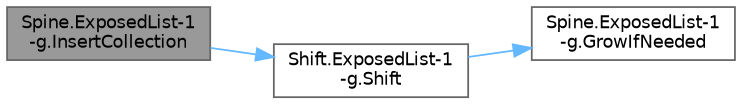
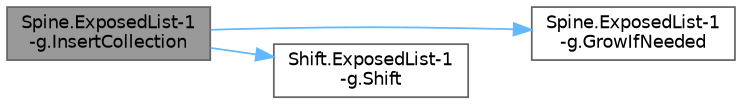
(491, 54) -> (362, 27)
